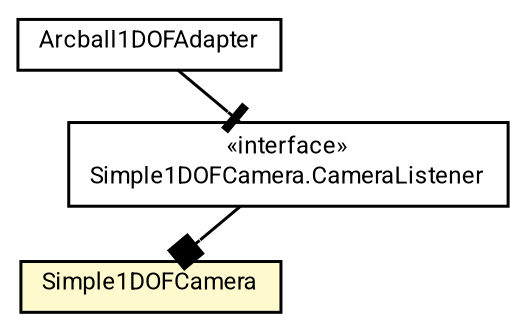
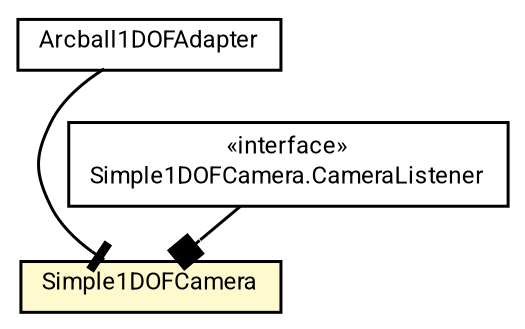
(202, 91) -> (39, 157)
